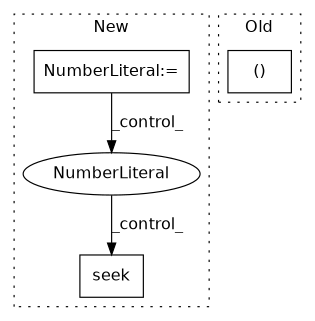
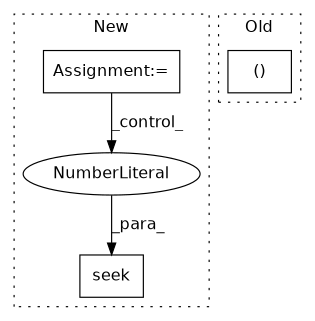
(112, 72) -> (112, 72)
(147, 225) -> (139, 225)
